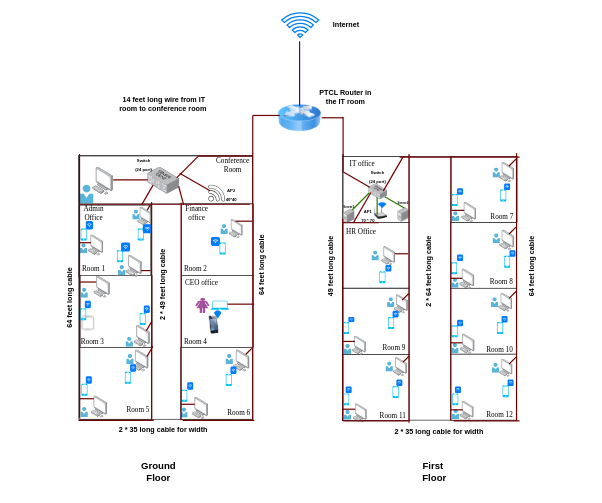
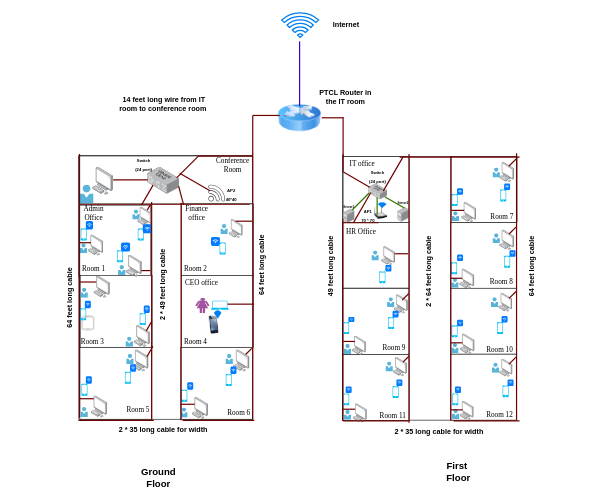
(159, 472) -> (159, 478)
(434, 472) -> (458, 472)
